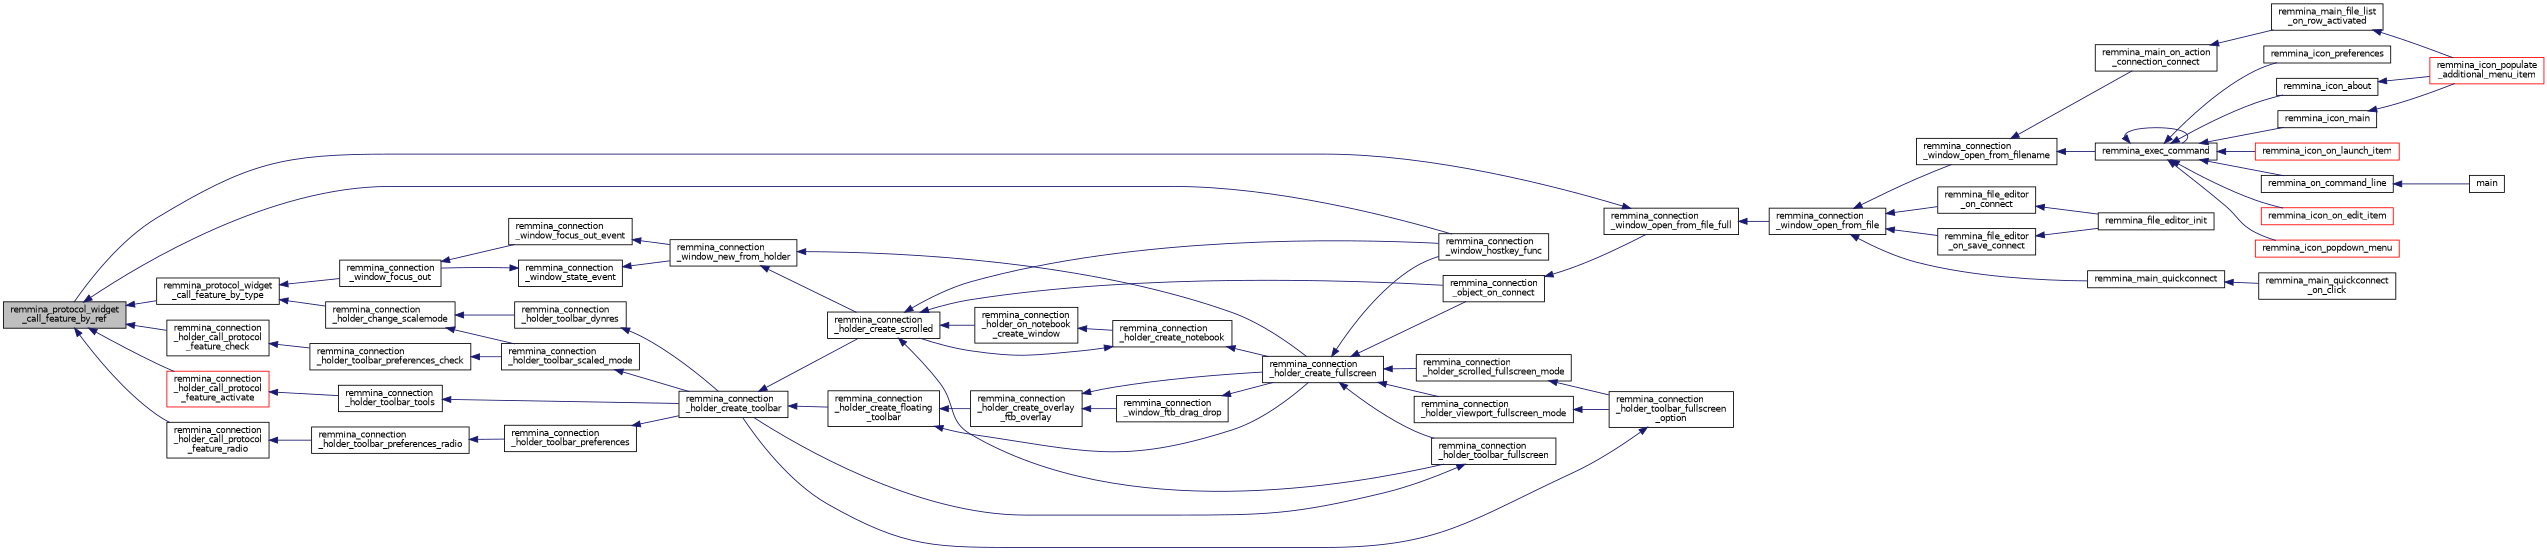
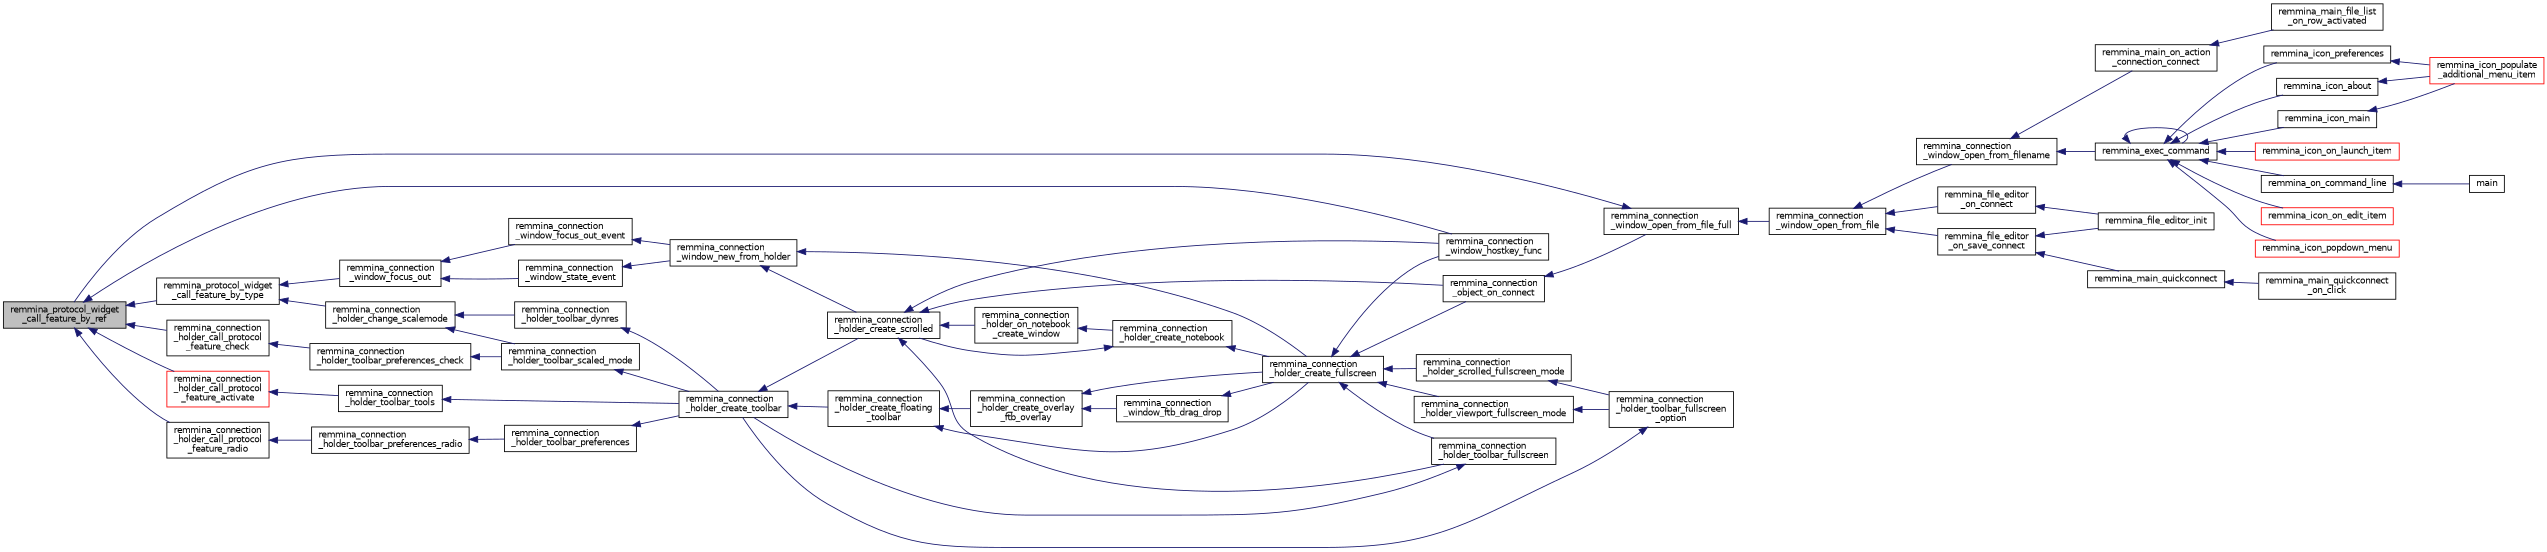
(2417, 45) -> (2414, 63)
(475, 268) -> (484, 279)
(1970, 273) -> (2082, 263)
